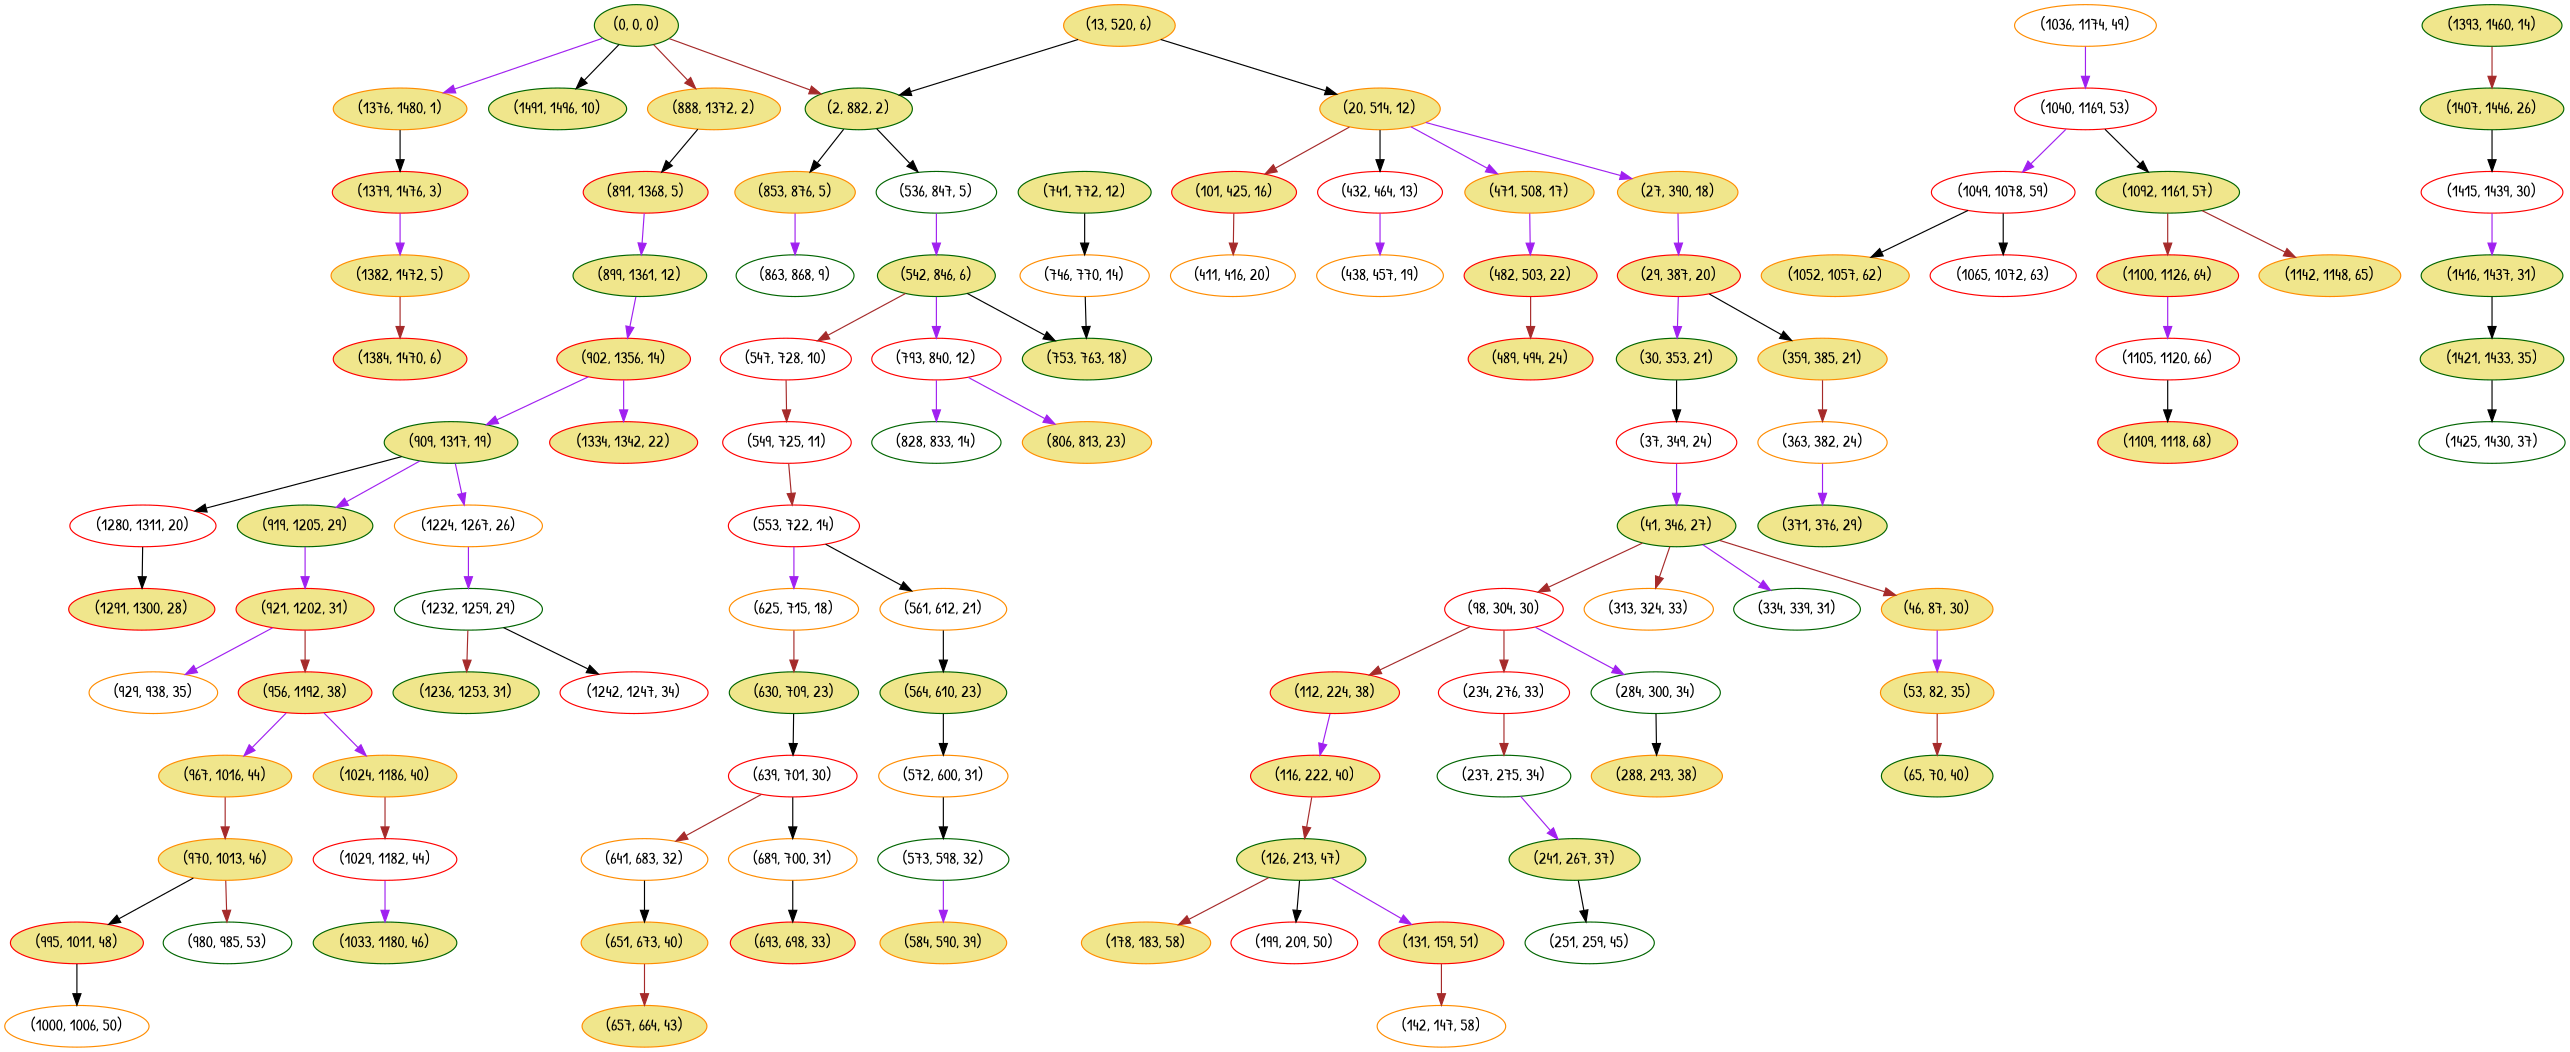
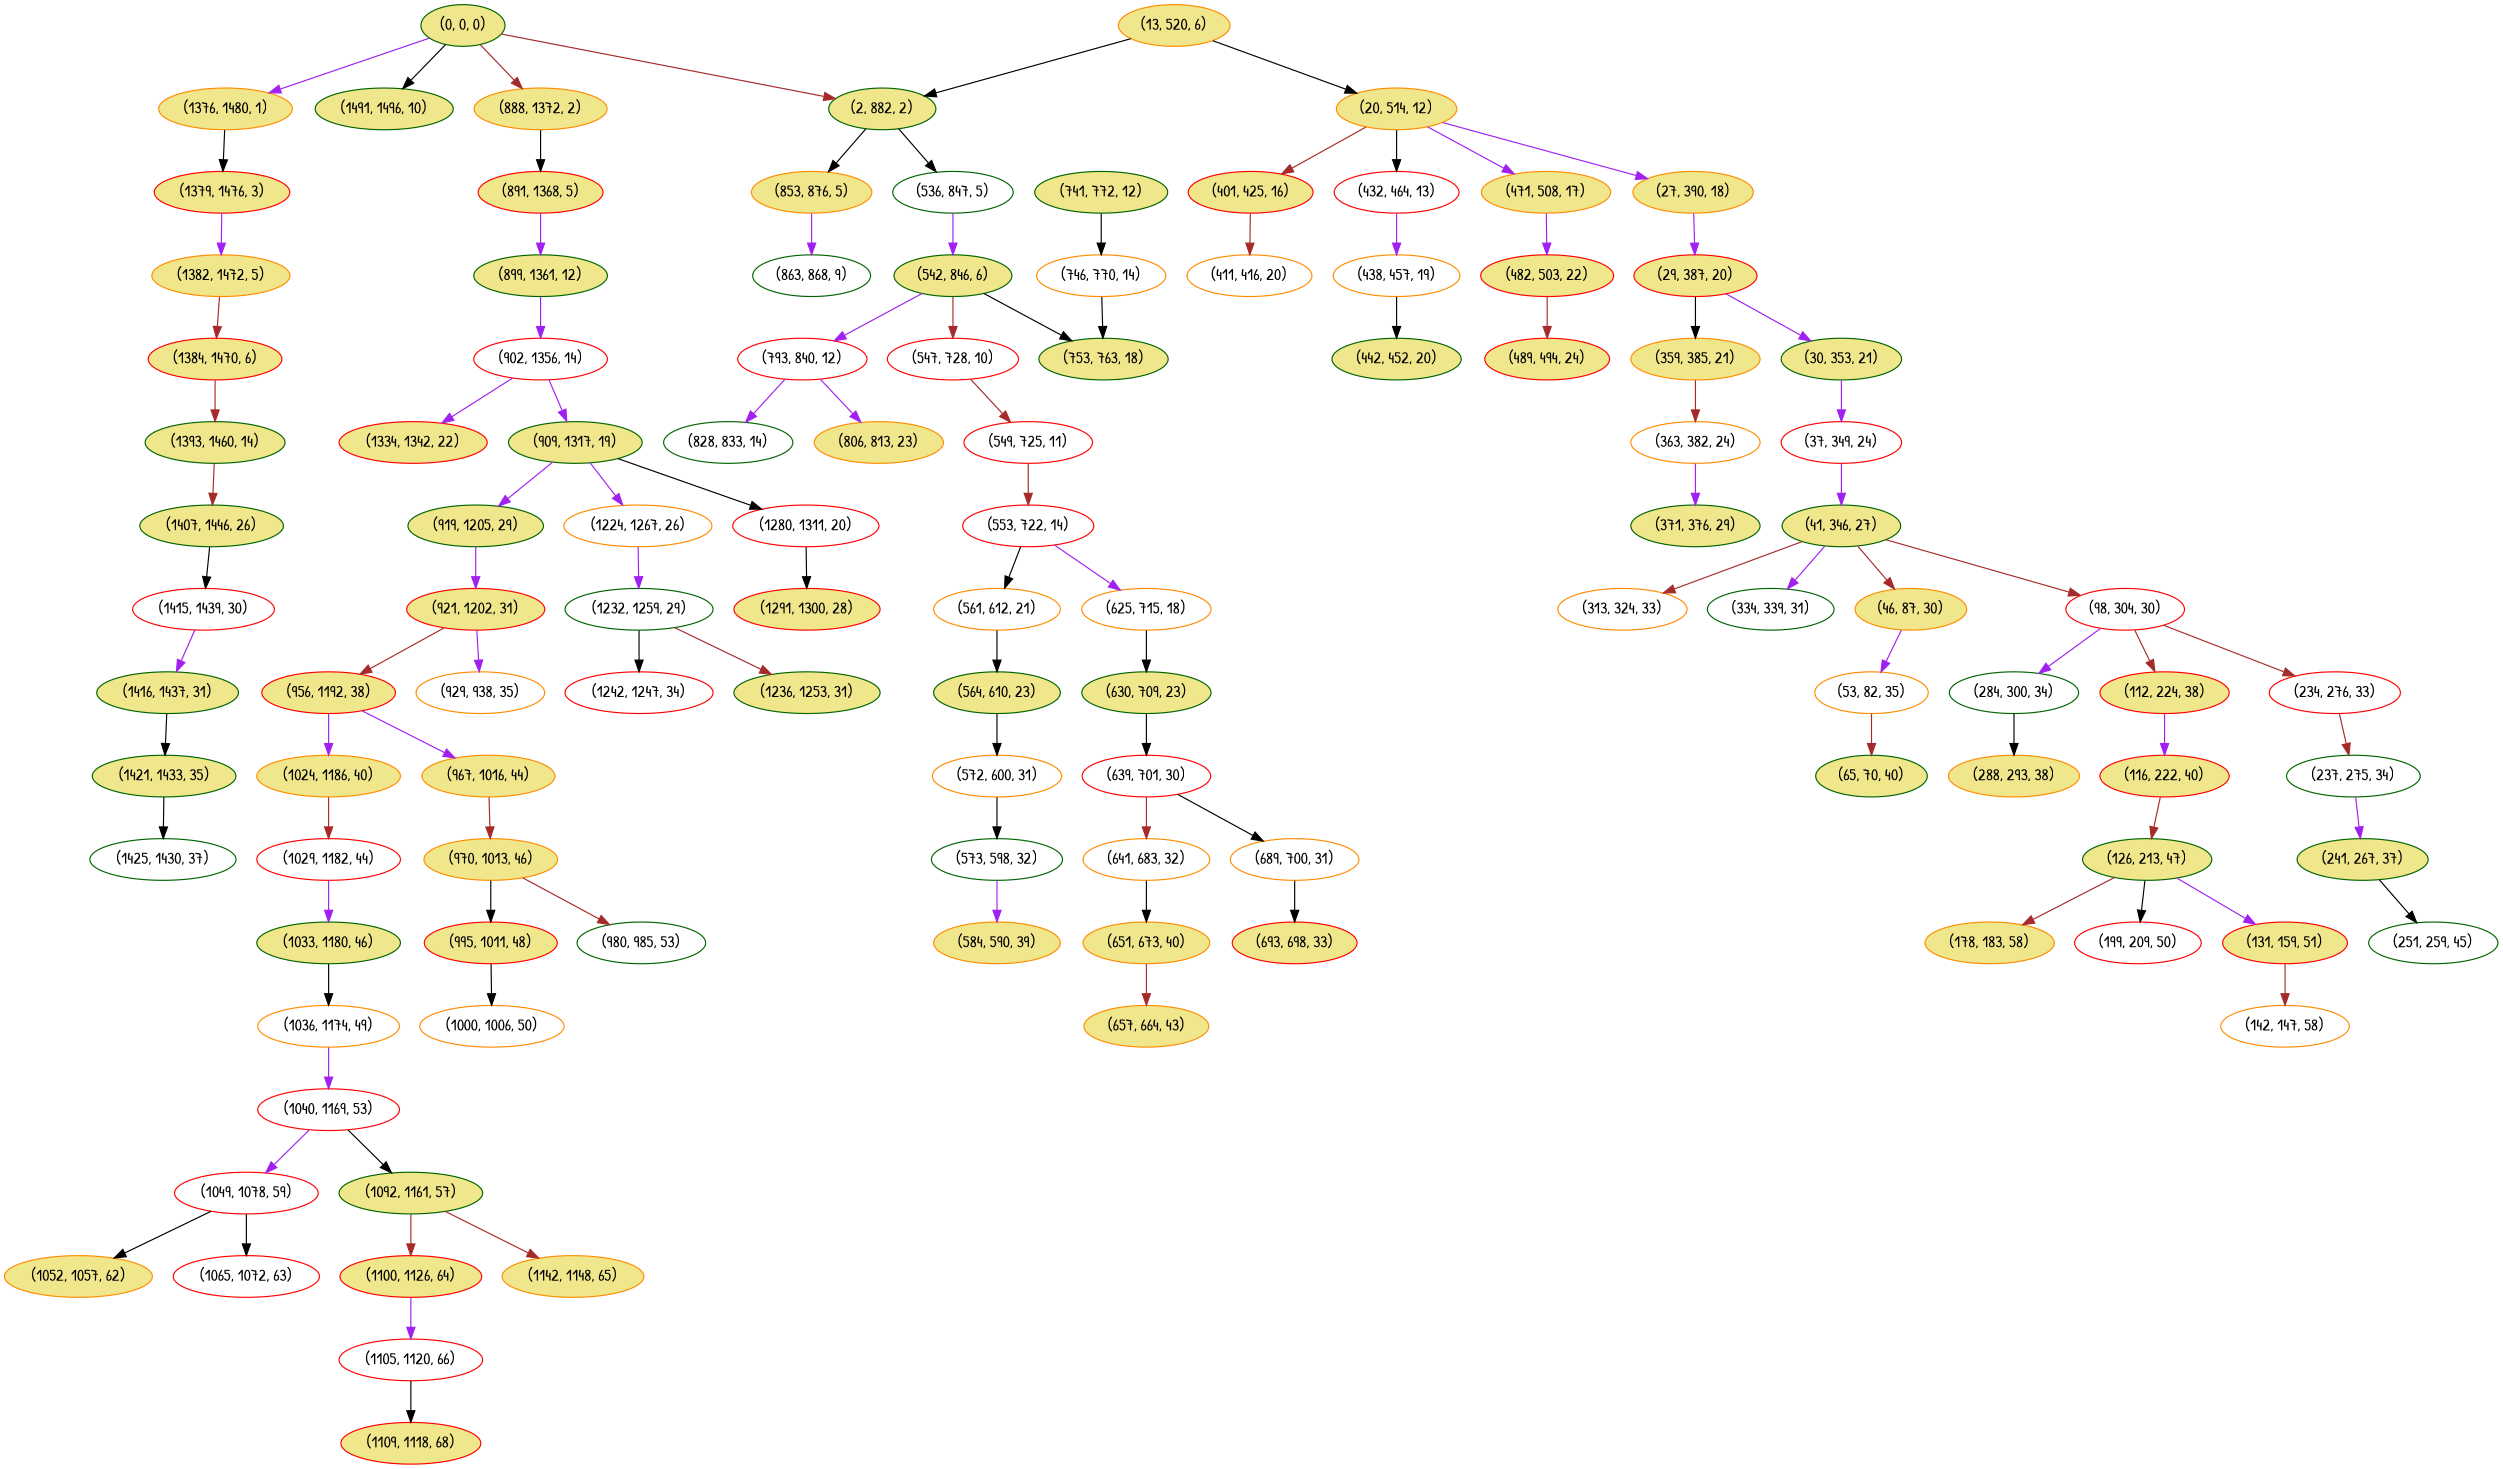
(1234, 192) -> (1251, 192)
(624, 359) -> (541, 359)
none -> (1397, 359)
none -> (215, 395)
(1677, 395) -> (1841, 395)
(794, 645) -> (1146, 645)
(1937, 693) -> (1872, 693)
none -> (329, 979)
